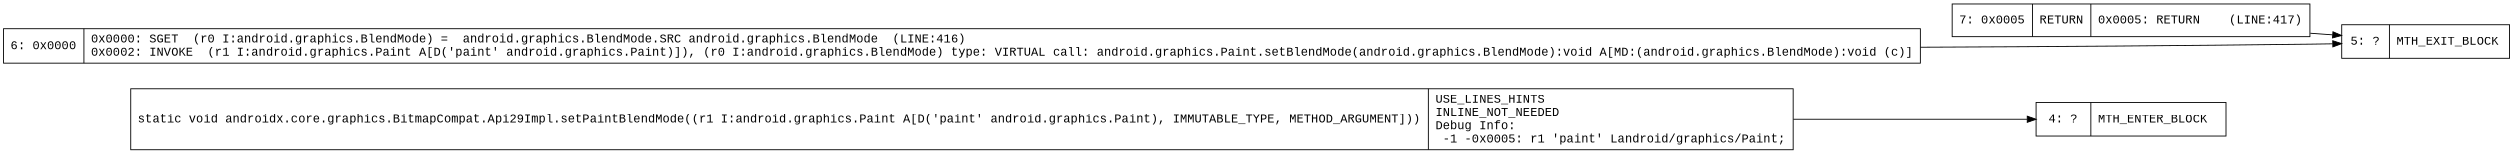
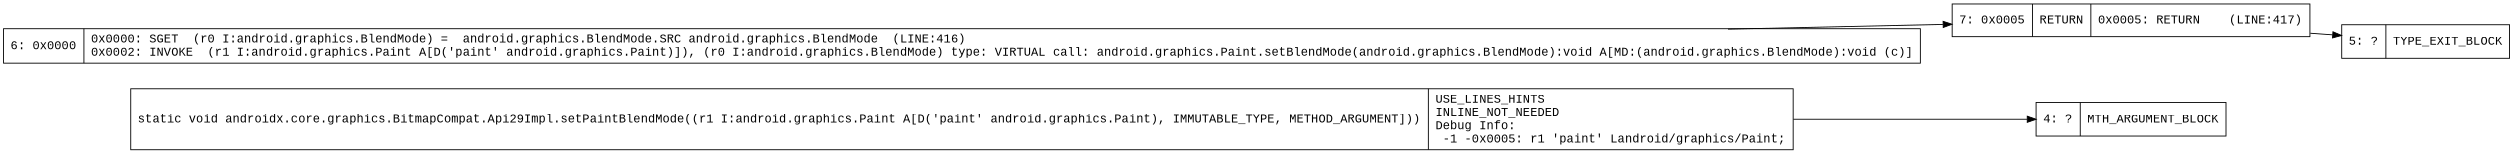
(2448, 41) -> (2448, 41)
(2127, 46) -> (1835, 27)
(2153, 119) -> (2153, 119)
